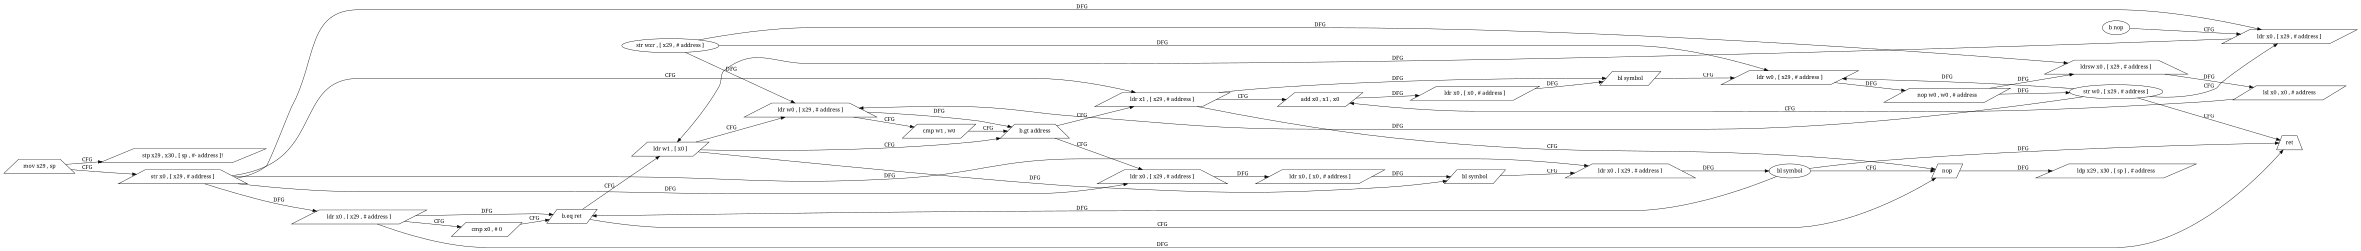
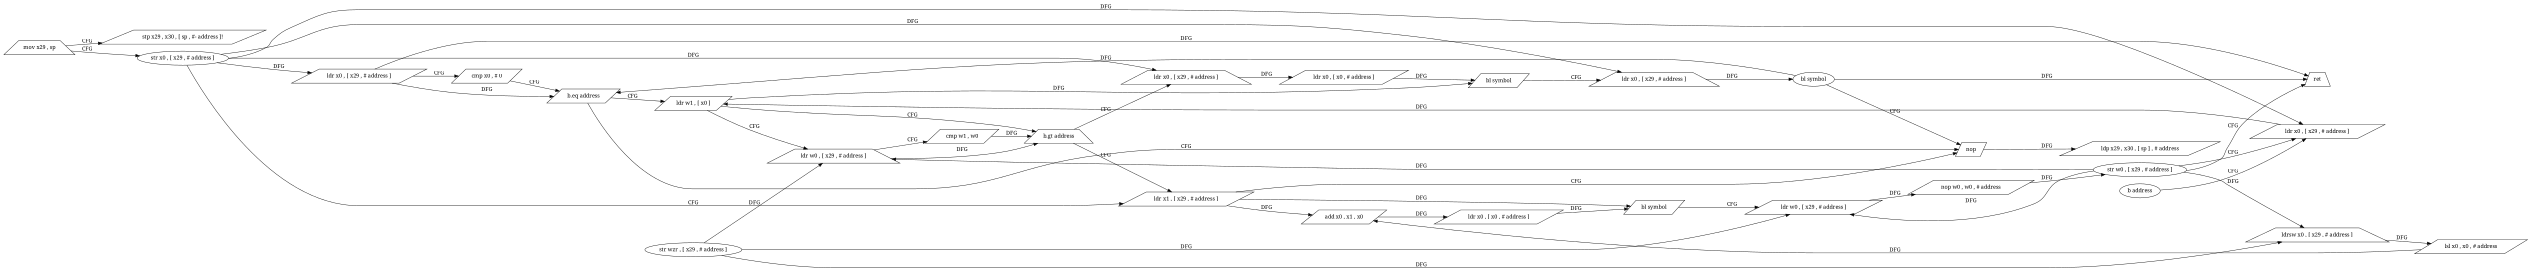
(2116, 28) -> (2140, 191)
(2030, 82) -> (2244, 194)
(1243, 97) -> (1267, 207)
(1790, 109) -> (1895, 250)
(988, 128) -> (1012, 133)
(183, 177) -> (183, 58)
(572, 216) -> (584, 96)
